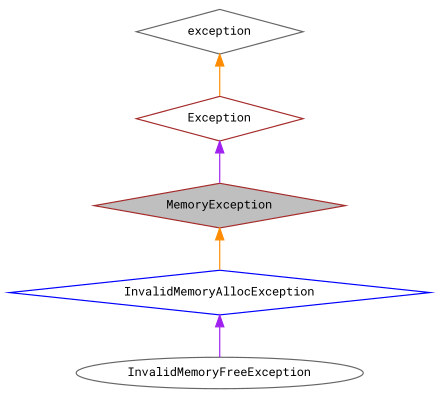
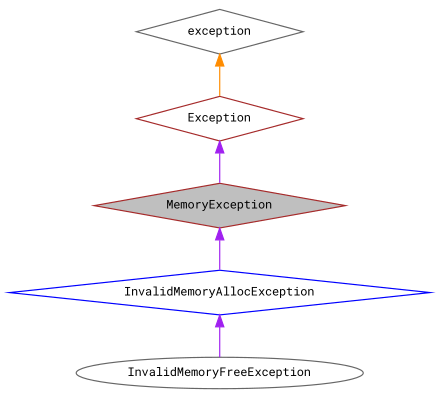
(220, 255) -> (220, 255)
